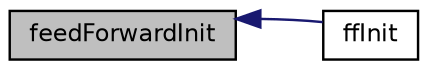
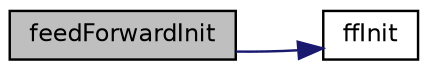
(292, 20) -> (267, 51)
